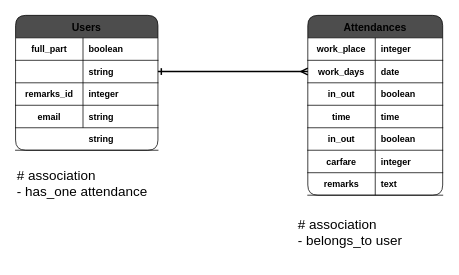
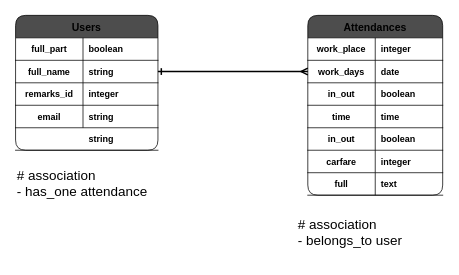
none -> (49, 72)
(341, 185) -> (341, 185)
